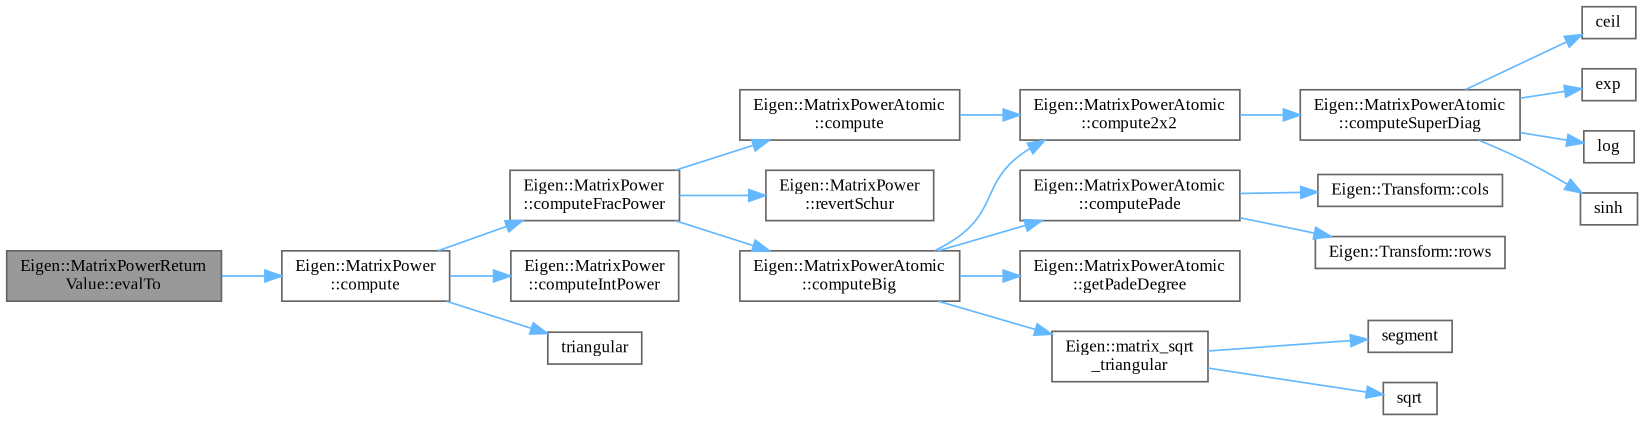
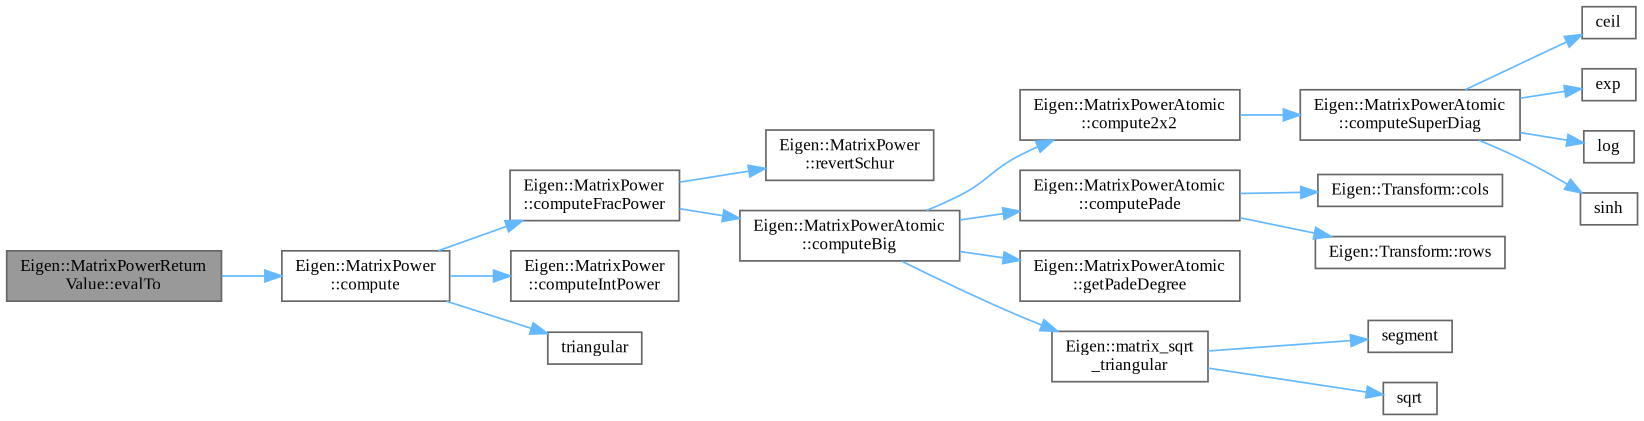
(850, 115) -> none
